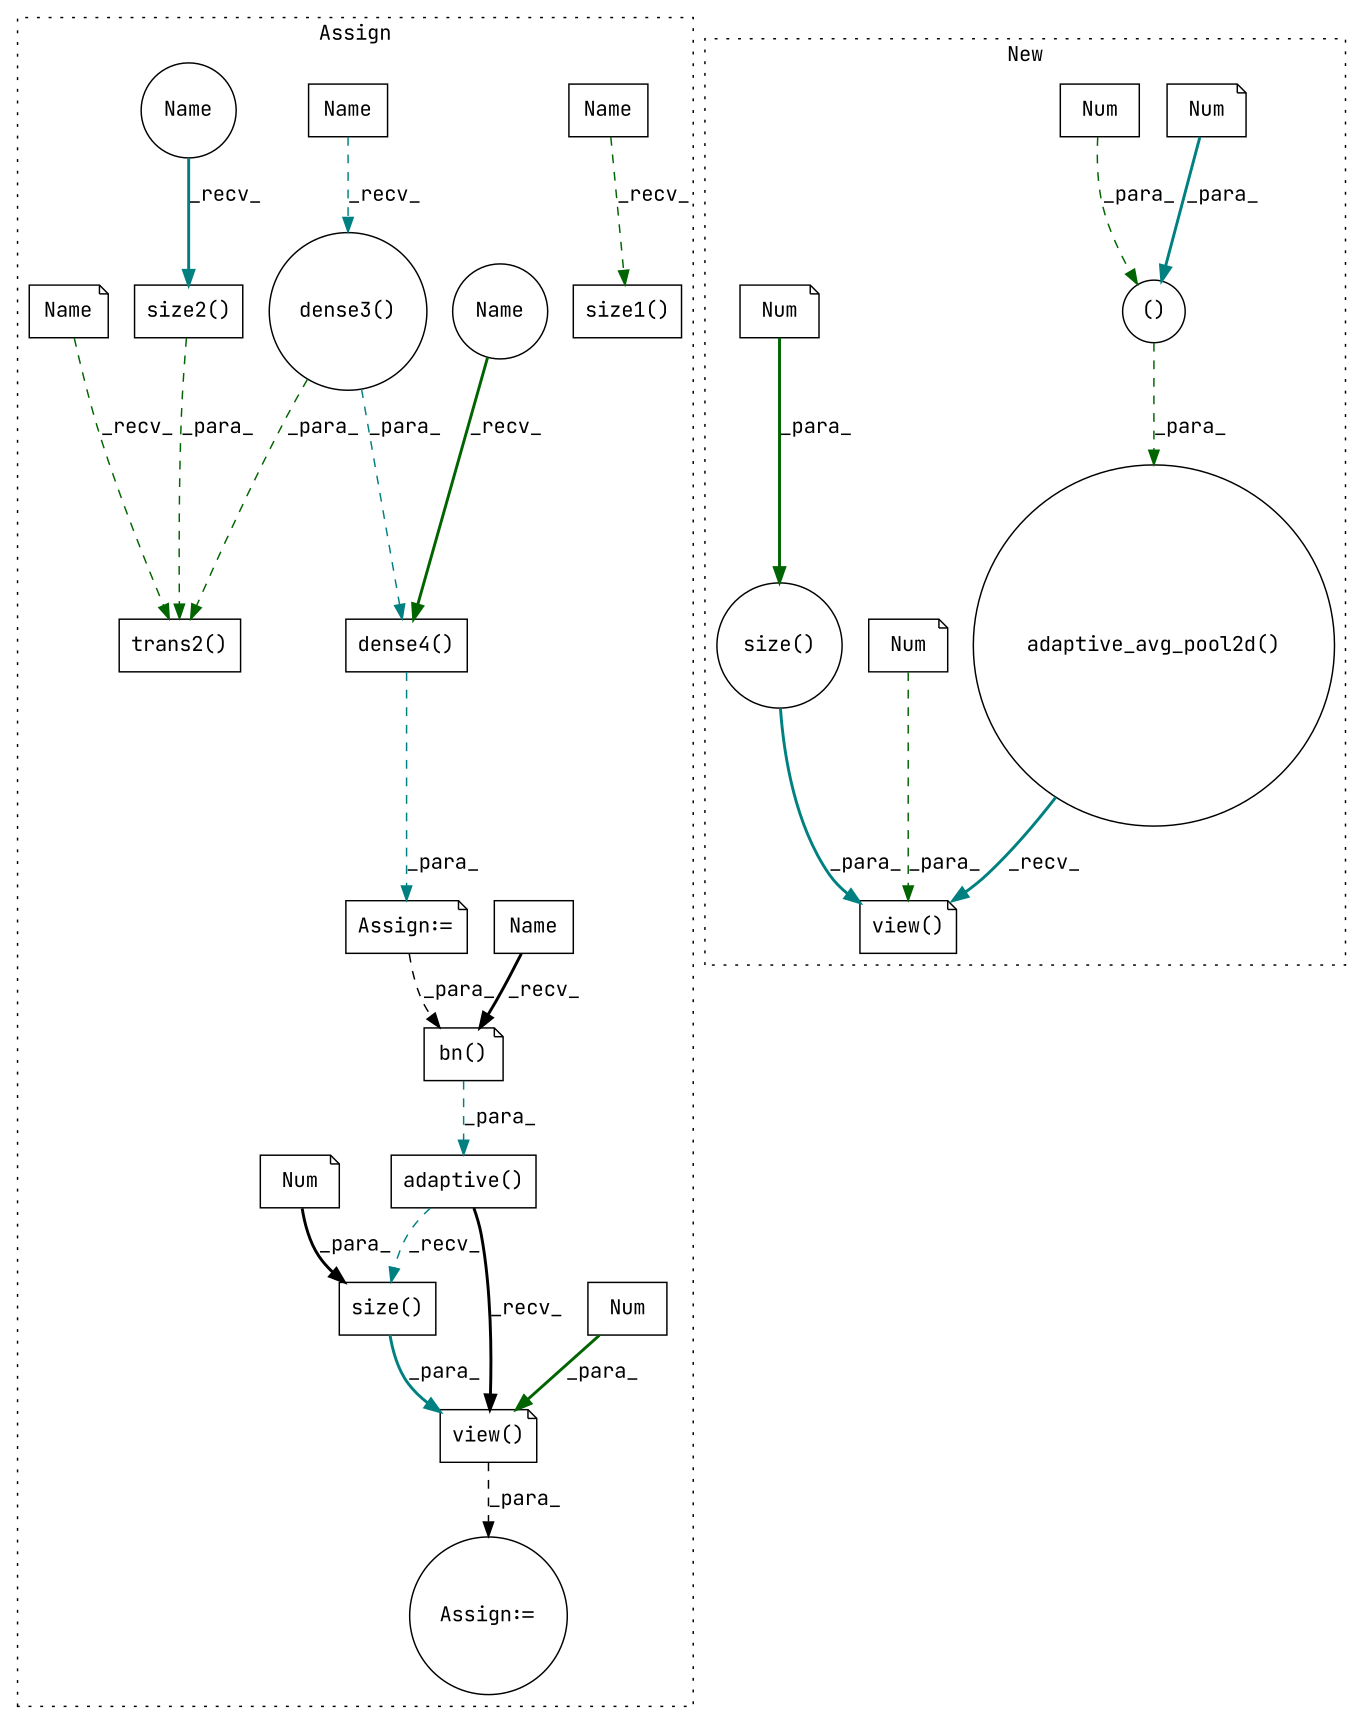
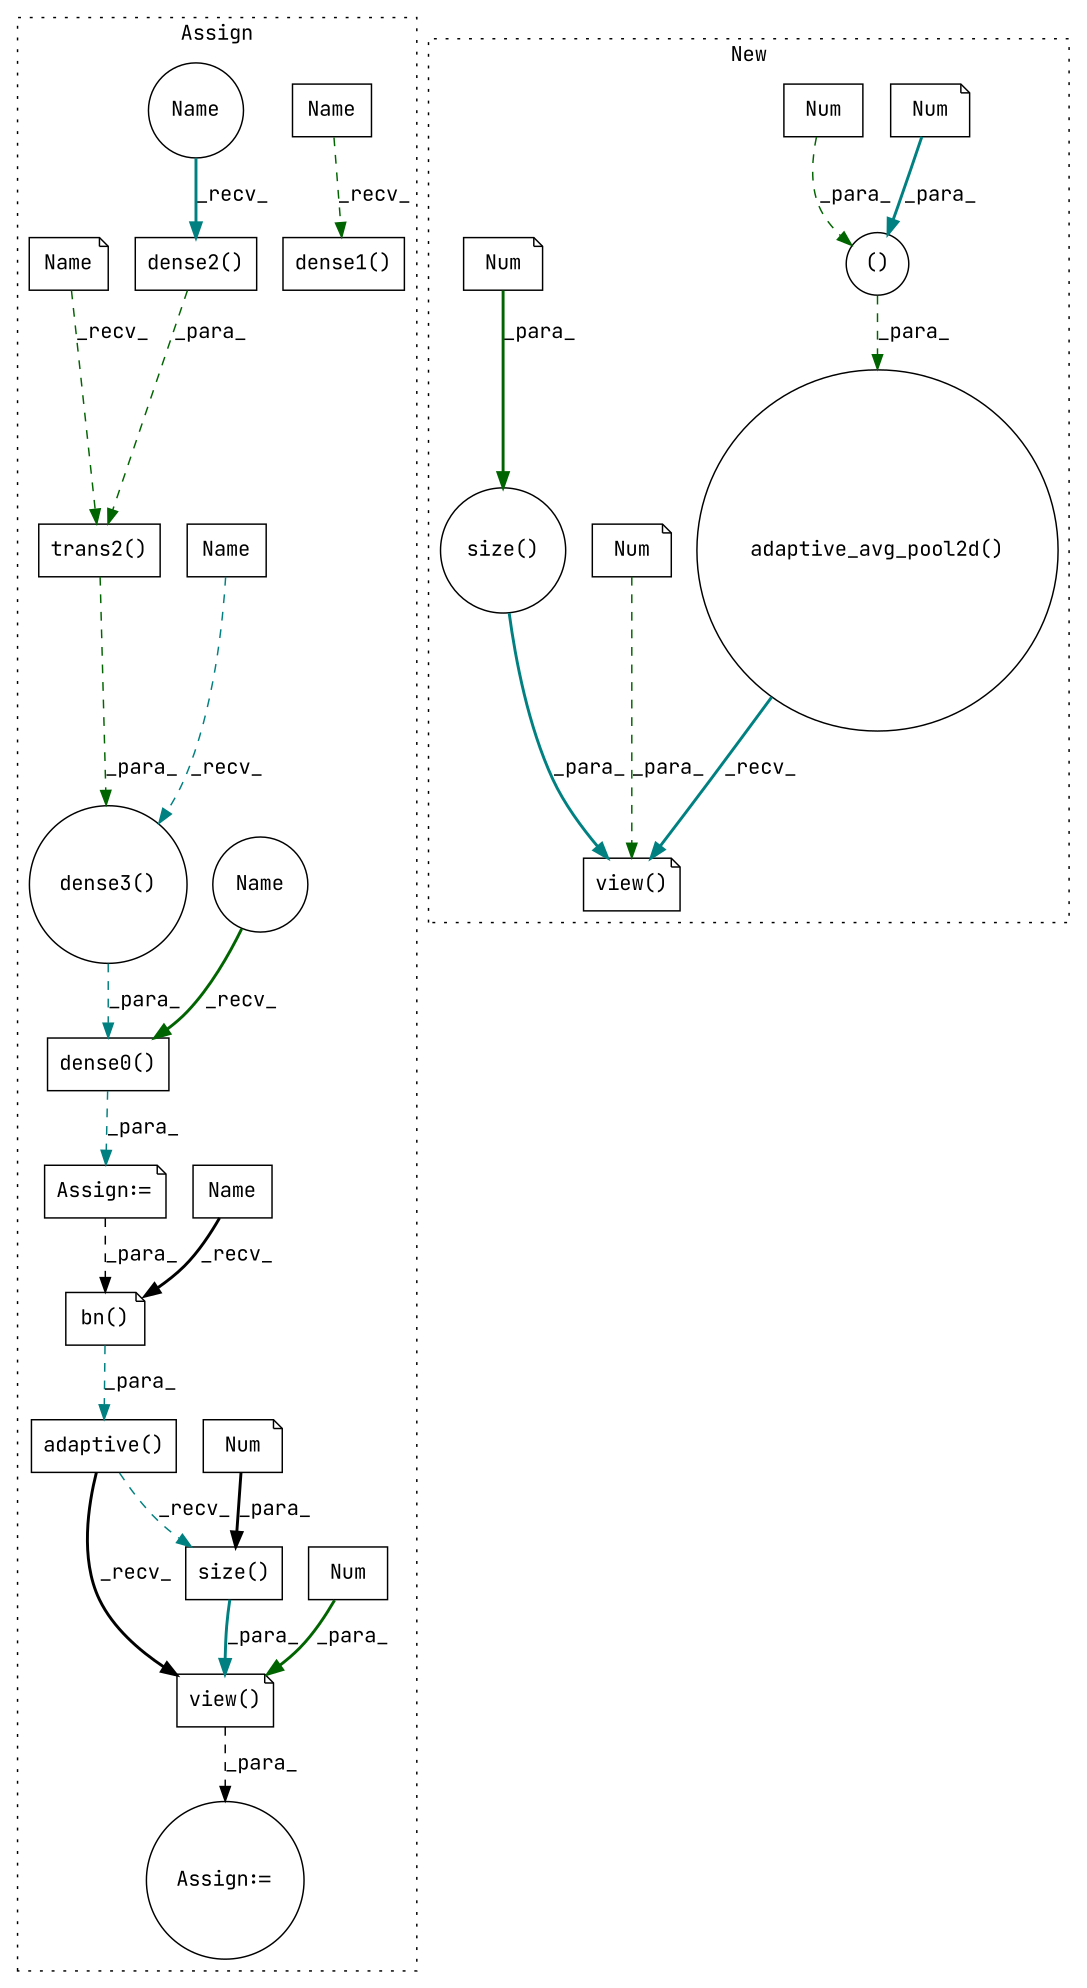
(189, 311) -> (196, 264)
(627, 311) -> (344, 264)
(249, 491) -> (103, 684)
(407, 646) -> (108, 1064)
